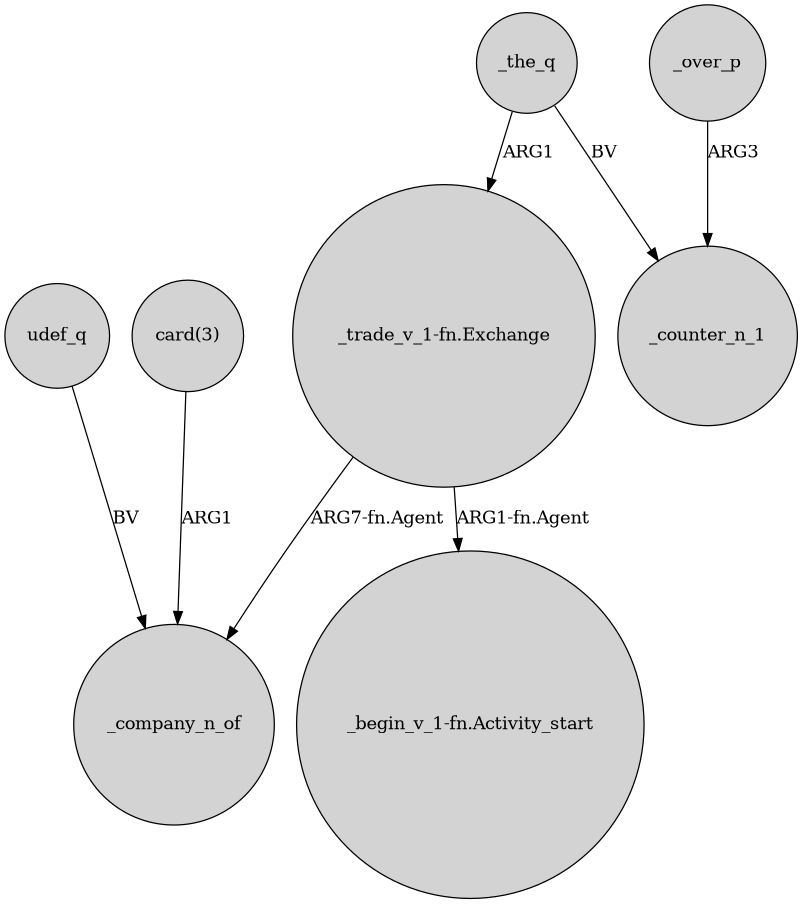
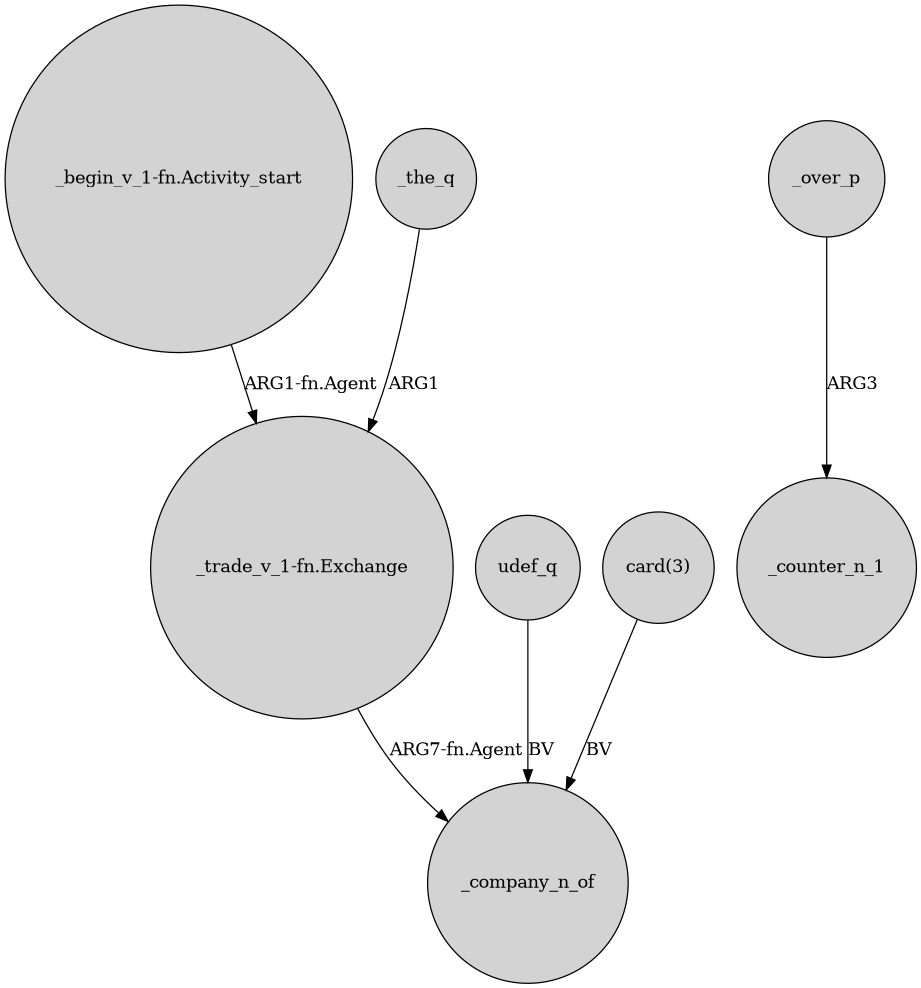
(603, 178) -> none
(456, 513) -> (242, 378)
(207, 519) -> (599, 751)
